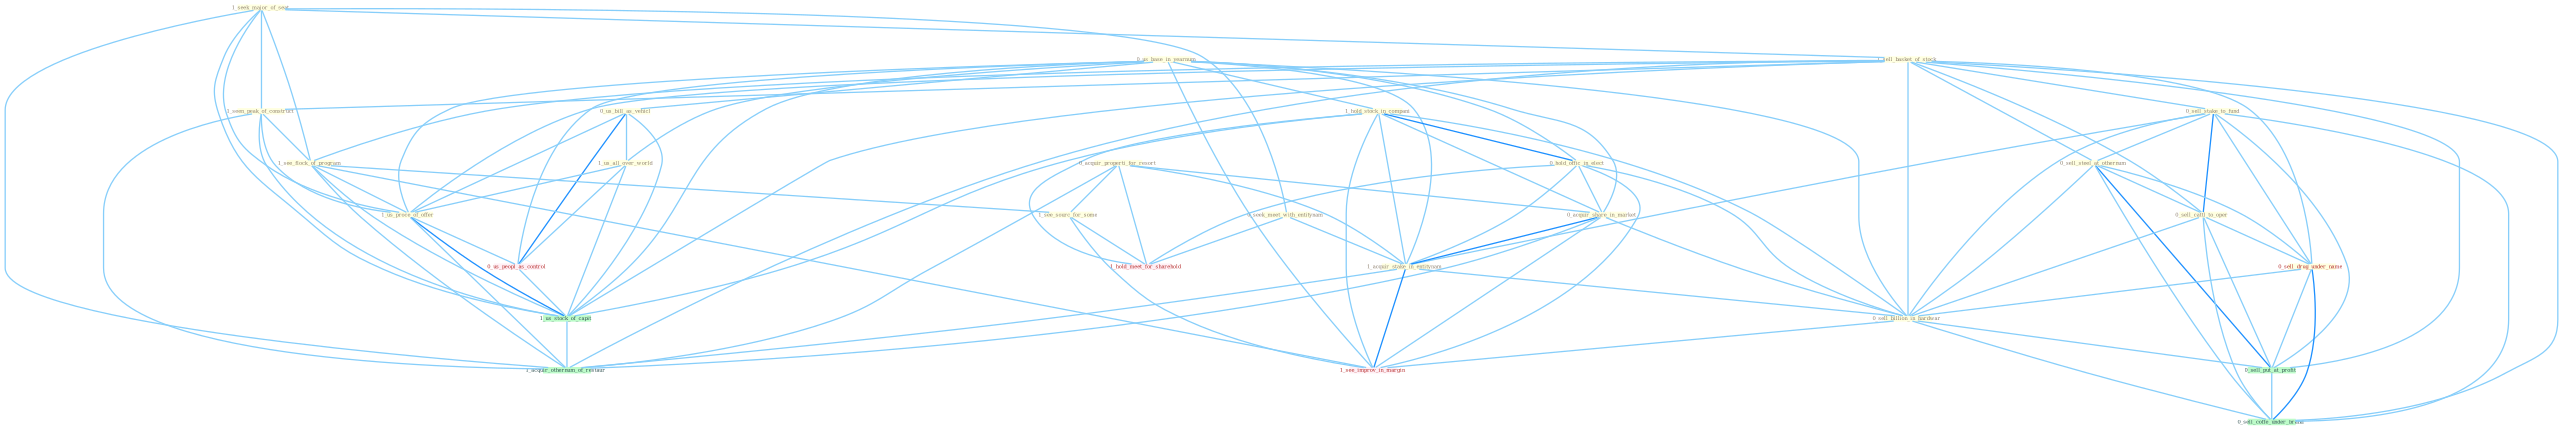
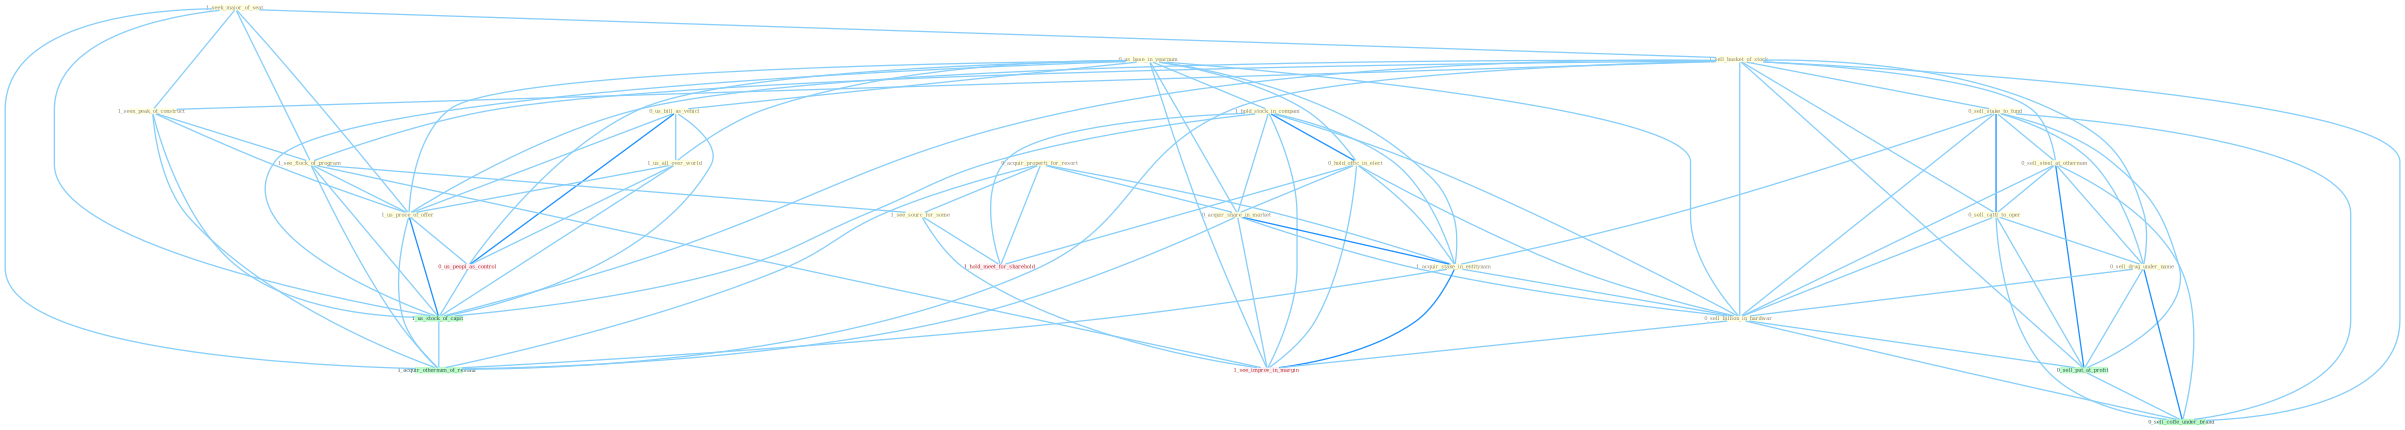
(1287, 215) -> none
(2312, 267) -> (2144, 267)
